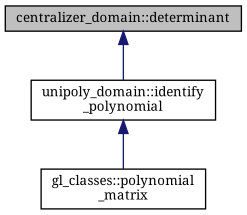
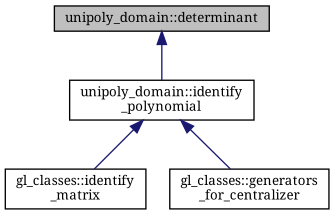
(123, 19) -> (162, 19)
(123, 189) -> (76, 189)
none -> (249, 189)
